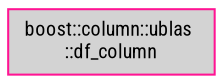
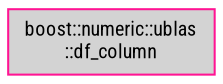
(111, 42) -> (111, 42)
